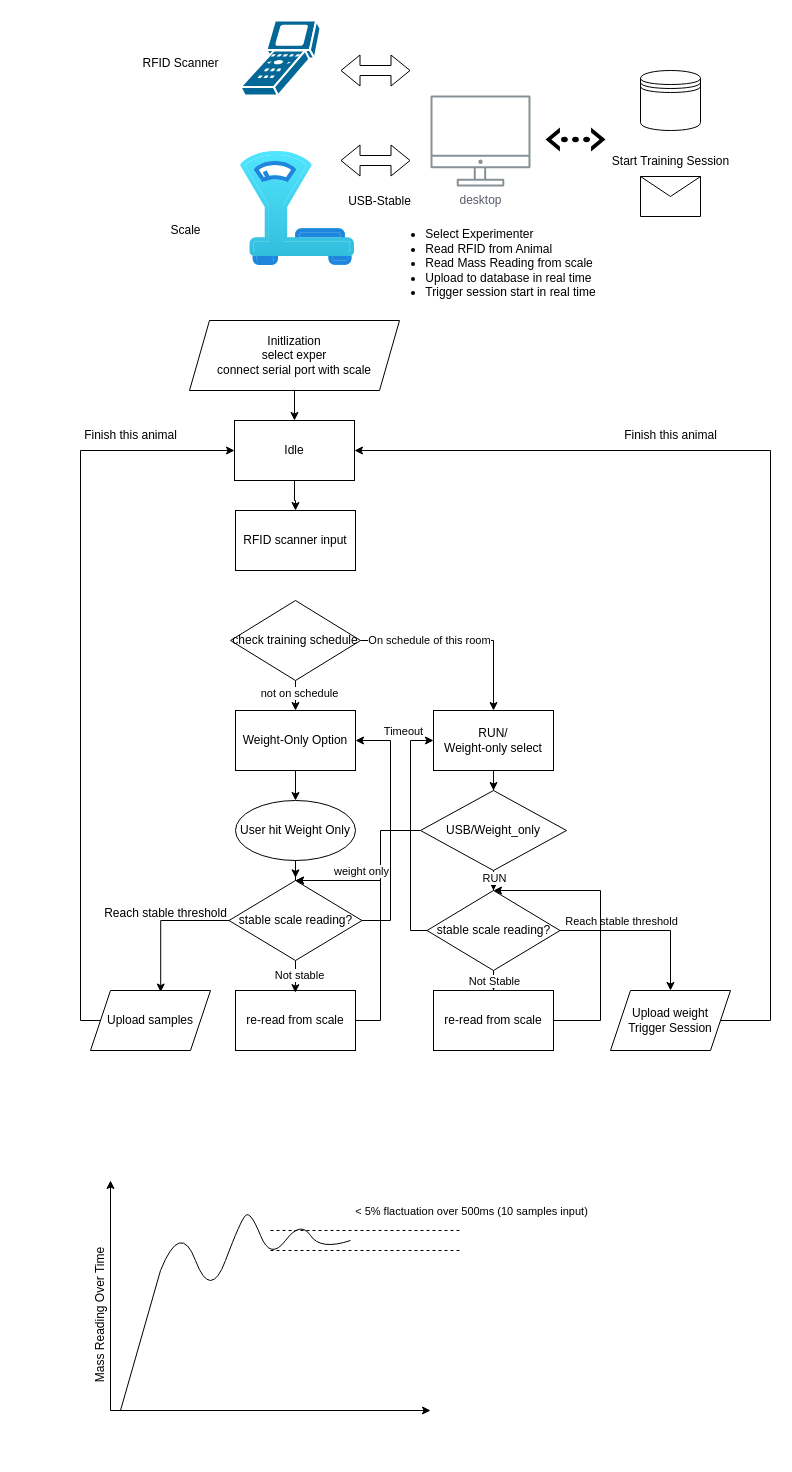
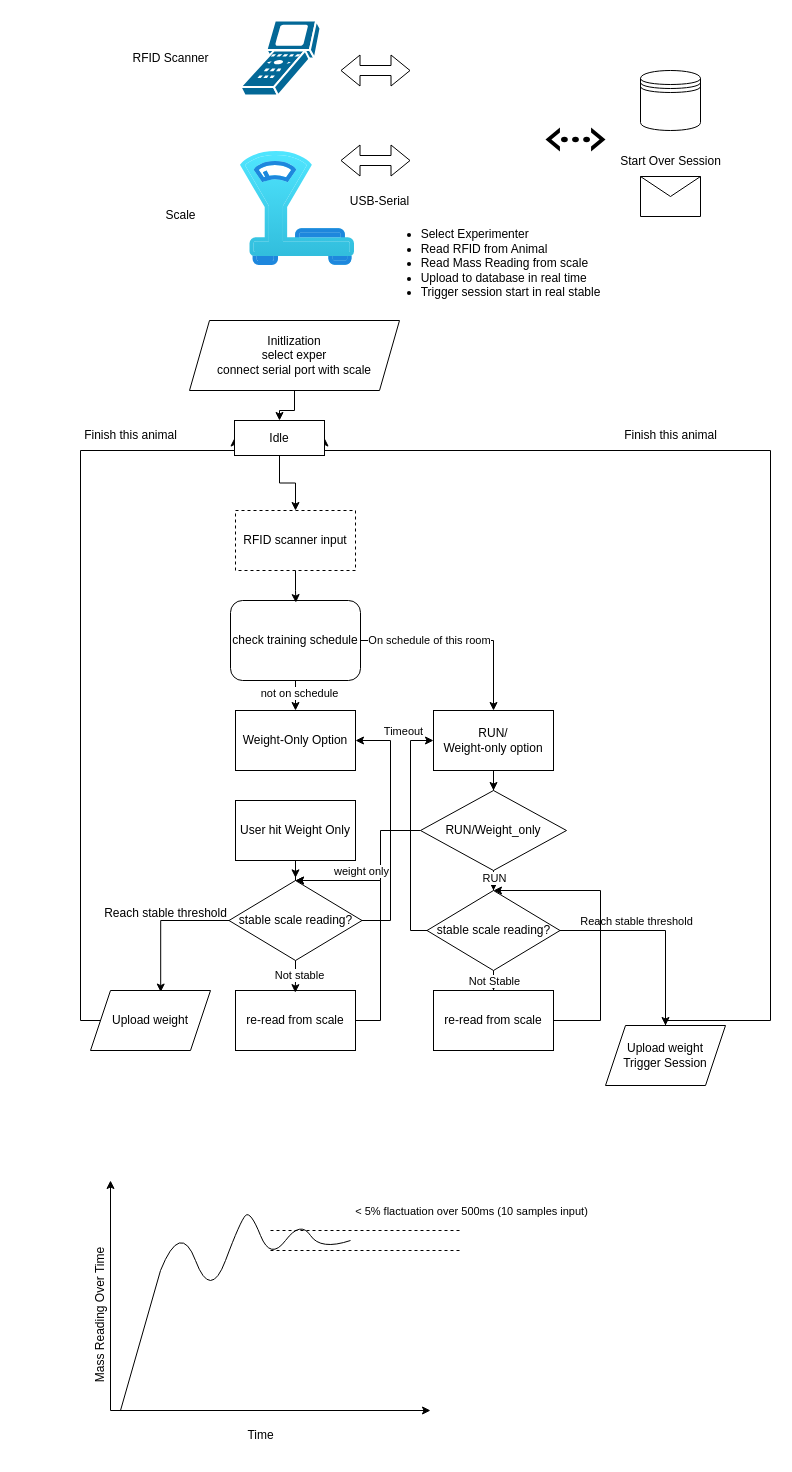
(181, 64) -> (171, 59)
(481, 141) -> none
(671, 162) -> (671, 162)
(380, 202) -> (380, 202)
(186, 231) -> (181, 216)
(491, 271) -> (491, 271)
(295, 451) -> (280, 438)
(296, 541) -> (296, 541)
none -> (296, 583)
(296, 641) -> (296, 641)
(494, 741) -> (494, 741)
(296, 790) -> none
(296, 831) -> (296, 831)
(494, 831) -> (494, 831)
(151, 1021) -> (151, 1021)
(671, 1021) -> (666, 1056)
none -> (261, 1436)
